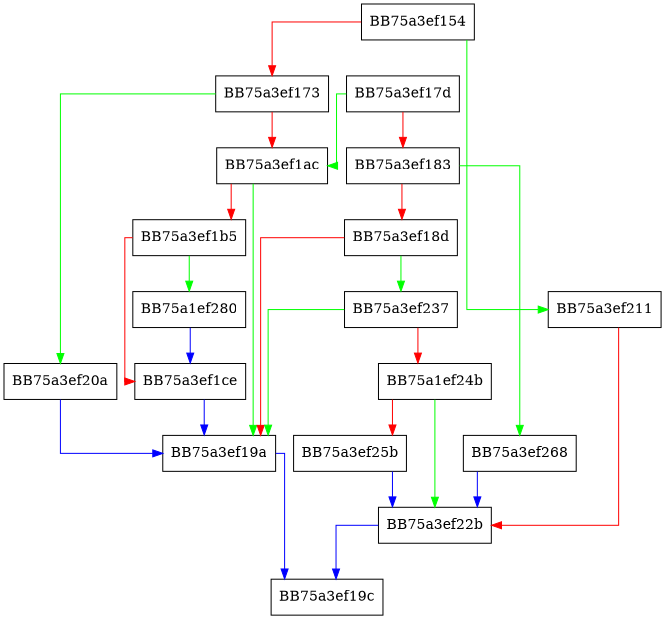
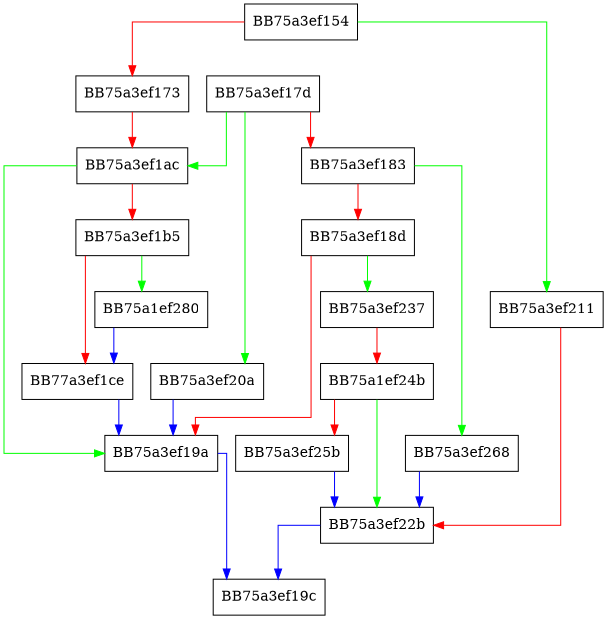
(60, 146) -> (245, 233)
(268, 329) -> none
(190, 381) -> (77, 381)
